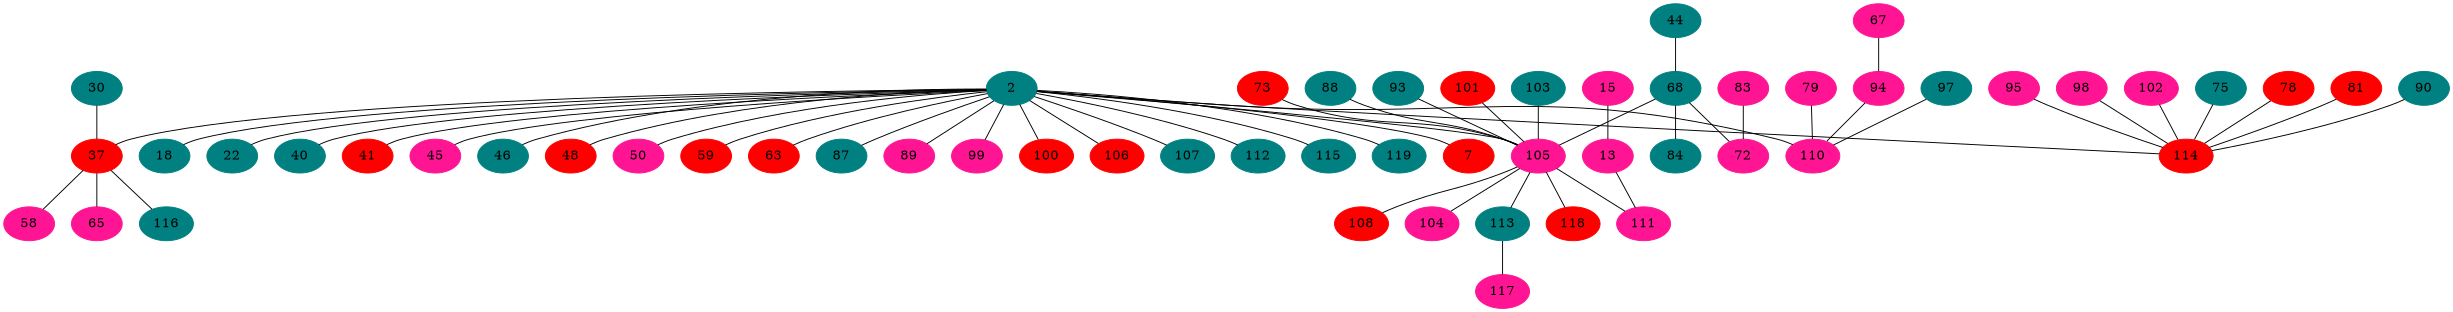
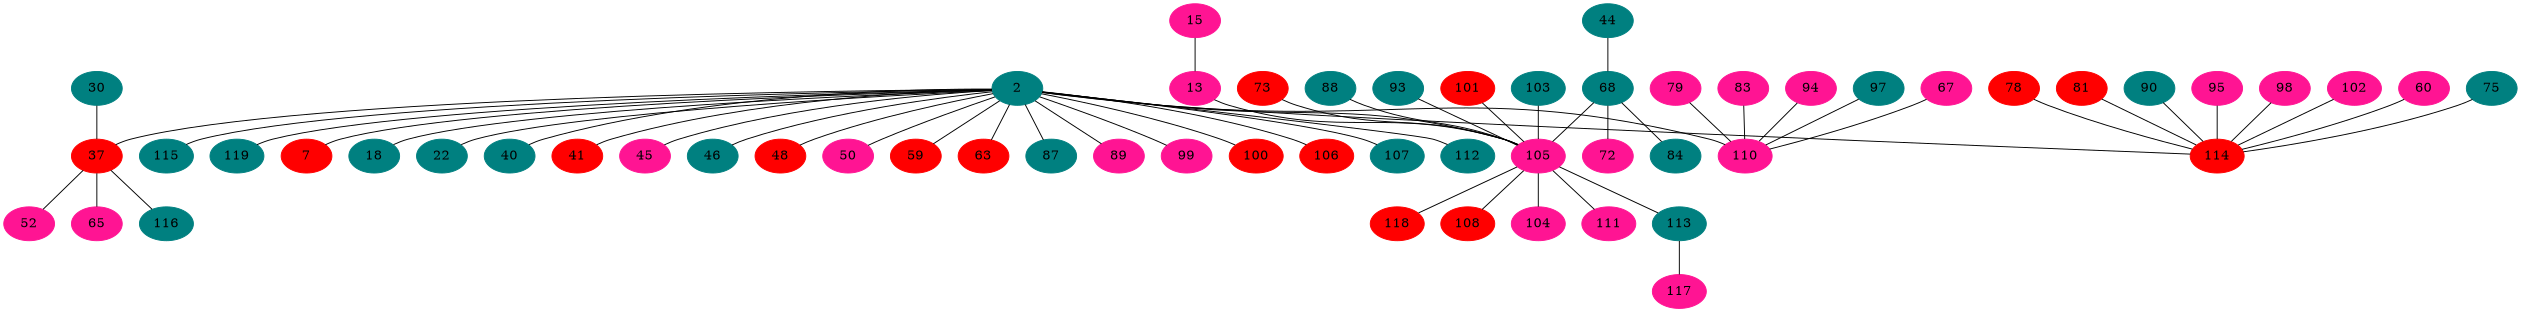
(1879, 55) -> (1849, 127)
none -> (2424, 88)
(1743, 122) -> (1744, 122)
(1626, 190) -> (1366, 122)
(29, 224) -> (29, 224)
